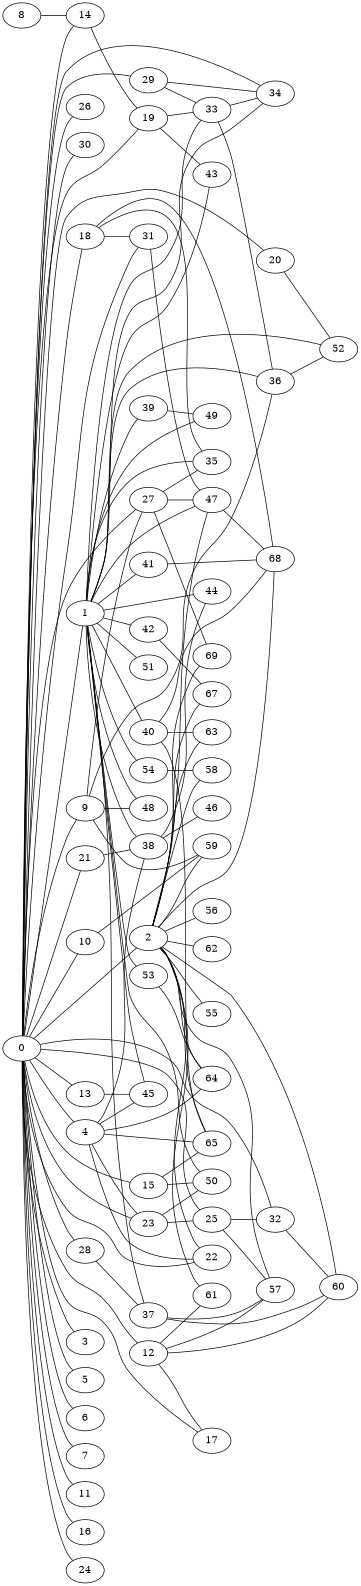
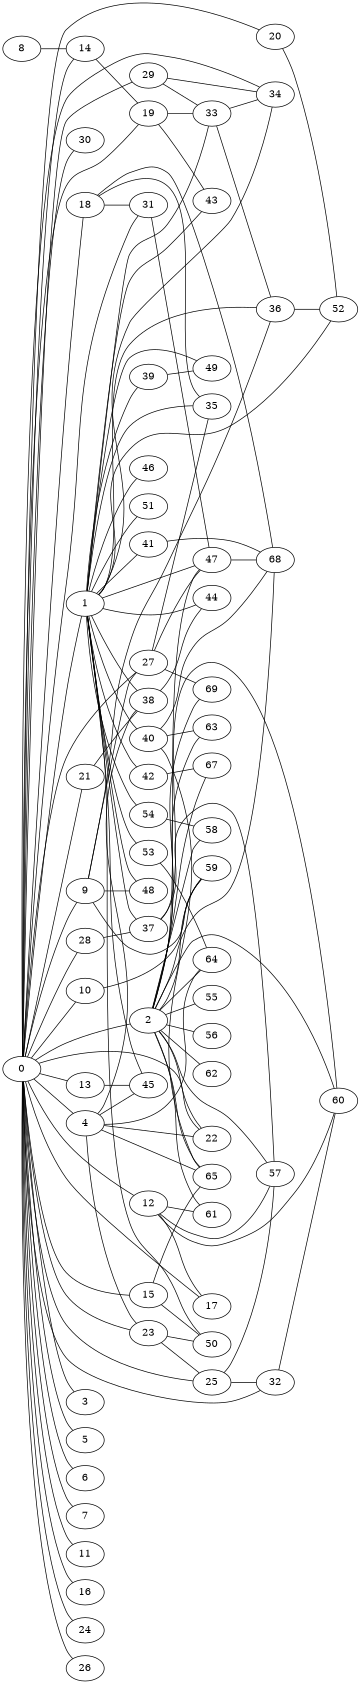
(187, 823) -> (108, 532)
